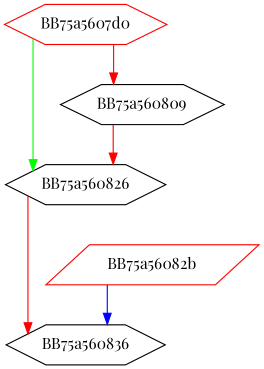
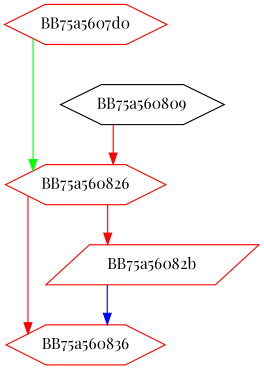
(114, 59) -> none
(86, 185) -> (86, 185)
none -> (108, 219)
(86, 345) -> (86, 345)
